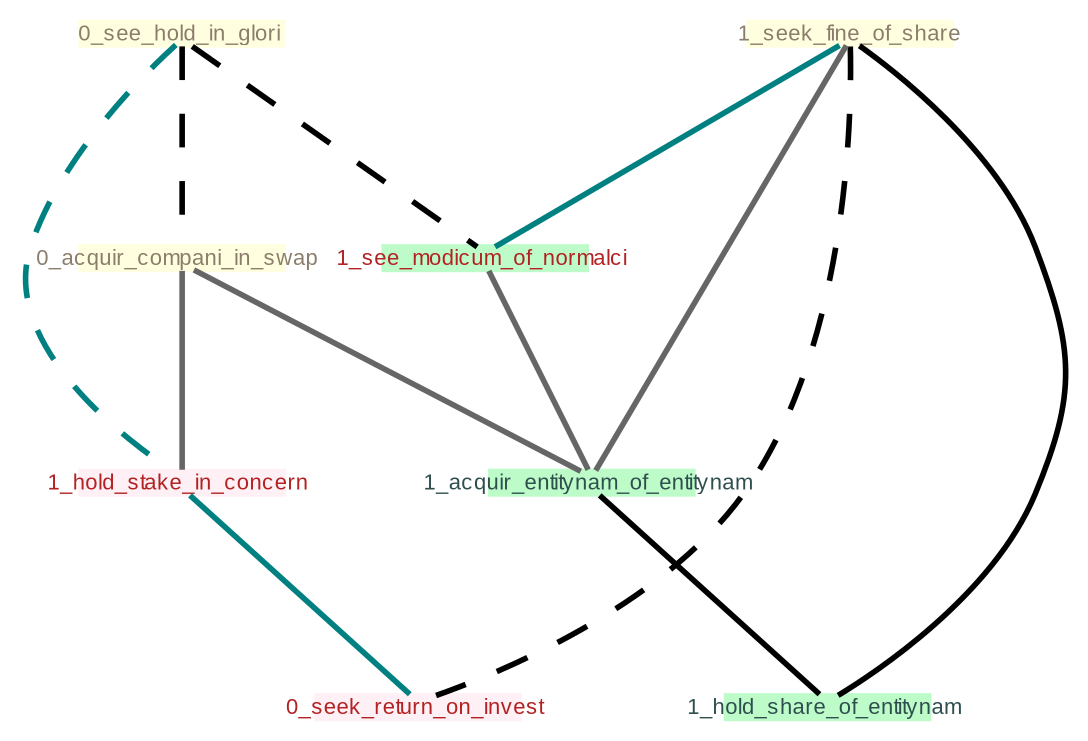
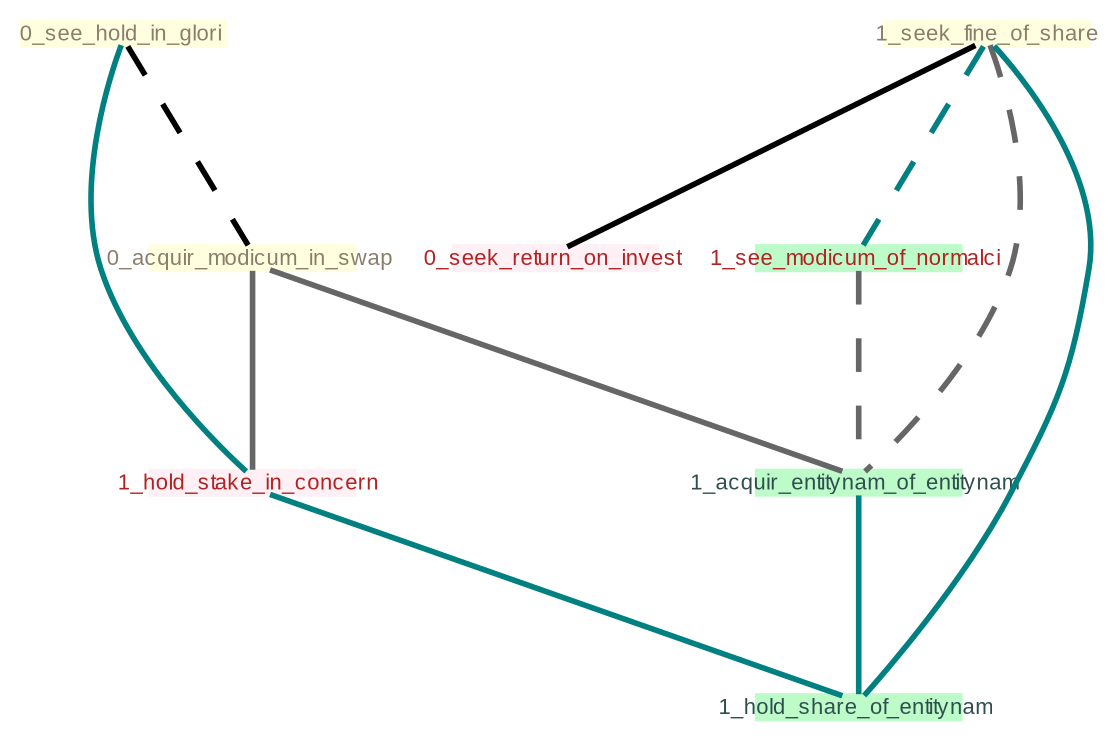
(667, 146) -> (923, 146)
(335, 147) -> none
(182, 258) -> (253, 258)
(721, 258) -> (1006, 280)
(29, 262) -> (105, 280)
(538, 370) -> (859, 370)
(1065, 378) -> (1061, 385)
(767, 453) -> (771, 146)
(300, 595) -> (556, 595)
(710, 595) -> (859, 595)
